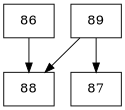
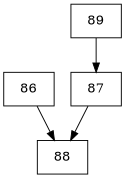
(66, 52) -> (81, 119)
